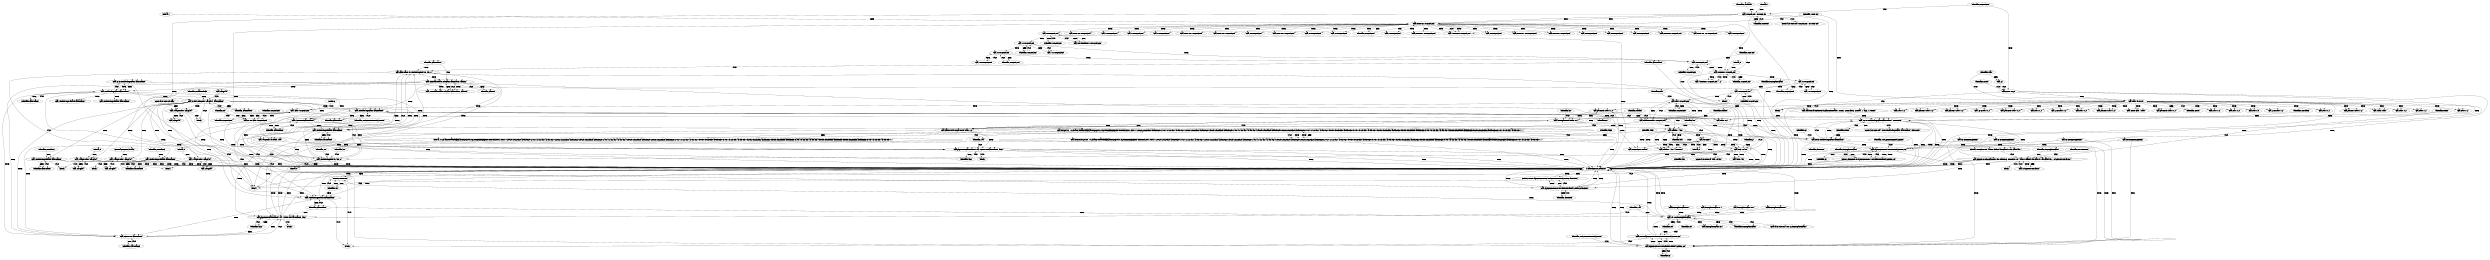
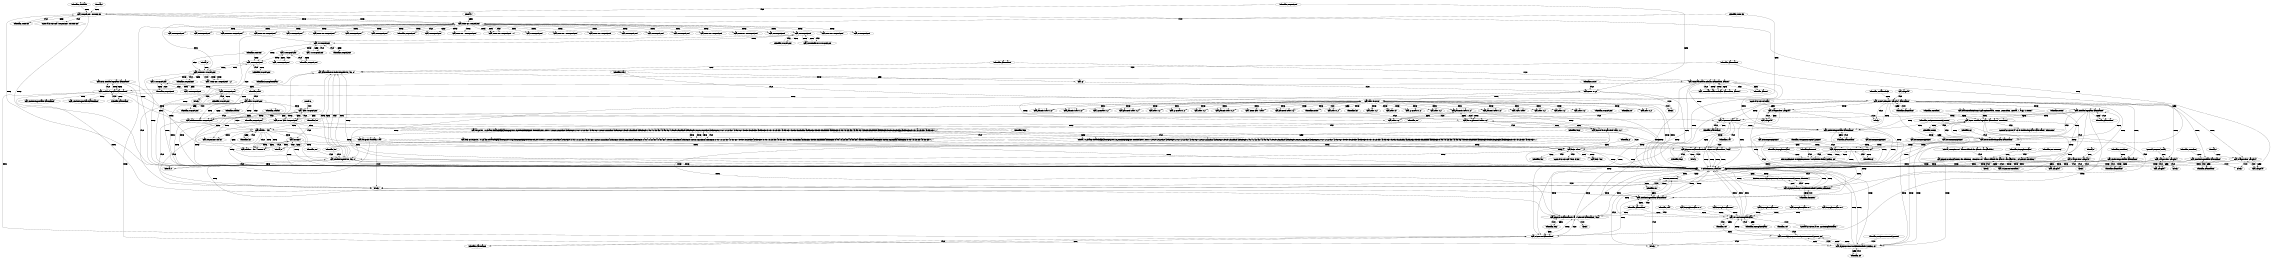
(957, 130) -> (1607, 130)
(1666, 143) -> none
(1889, 150) -> (1851, 150)
(1647, 188) -> none
(1695, 222) -> (1755, 212)
